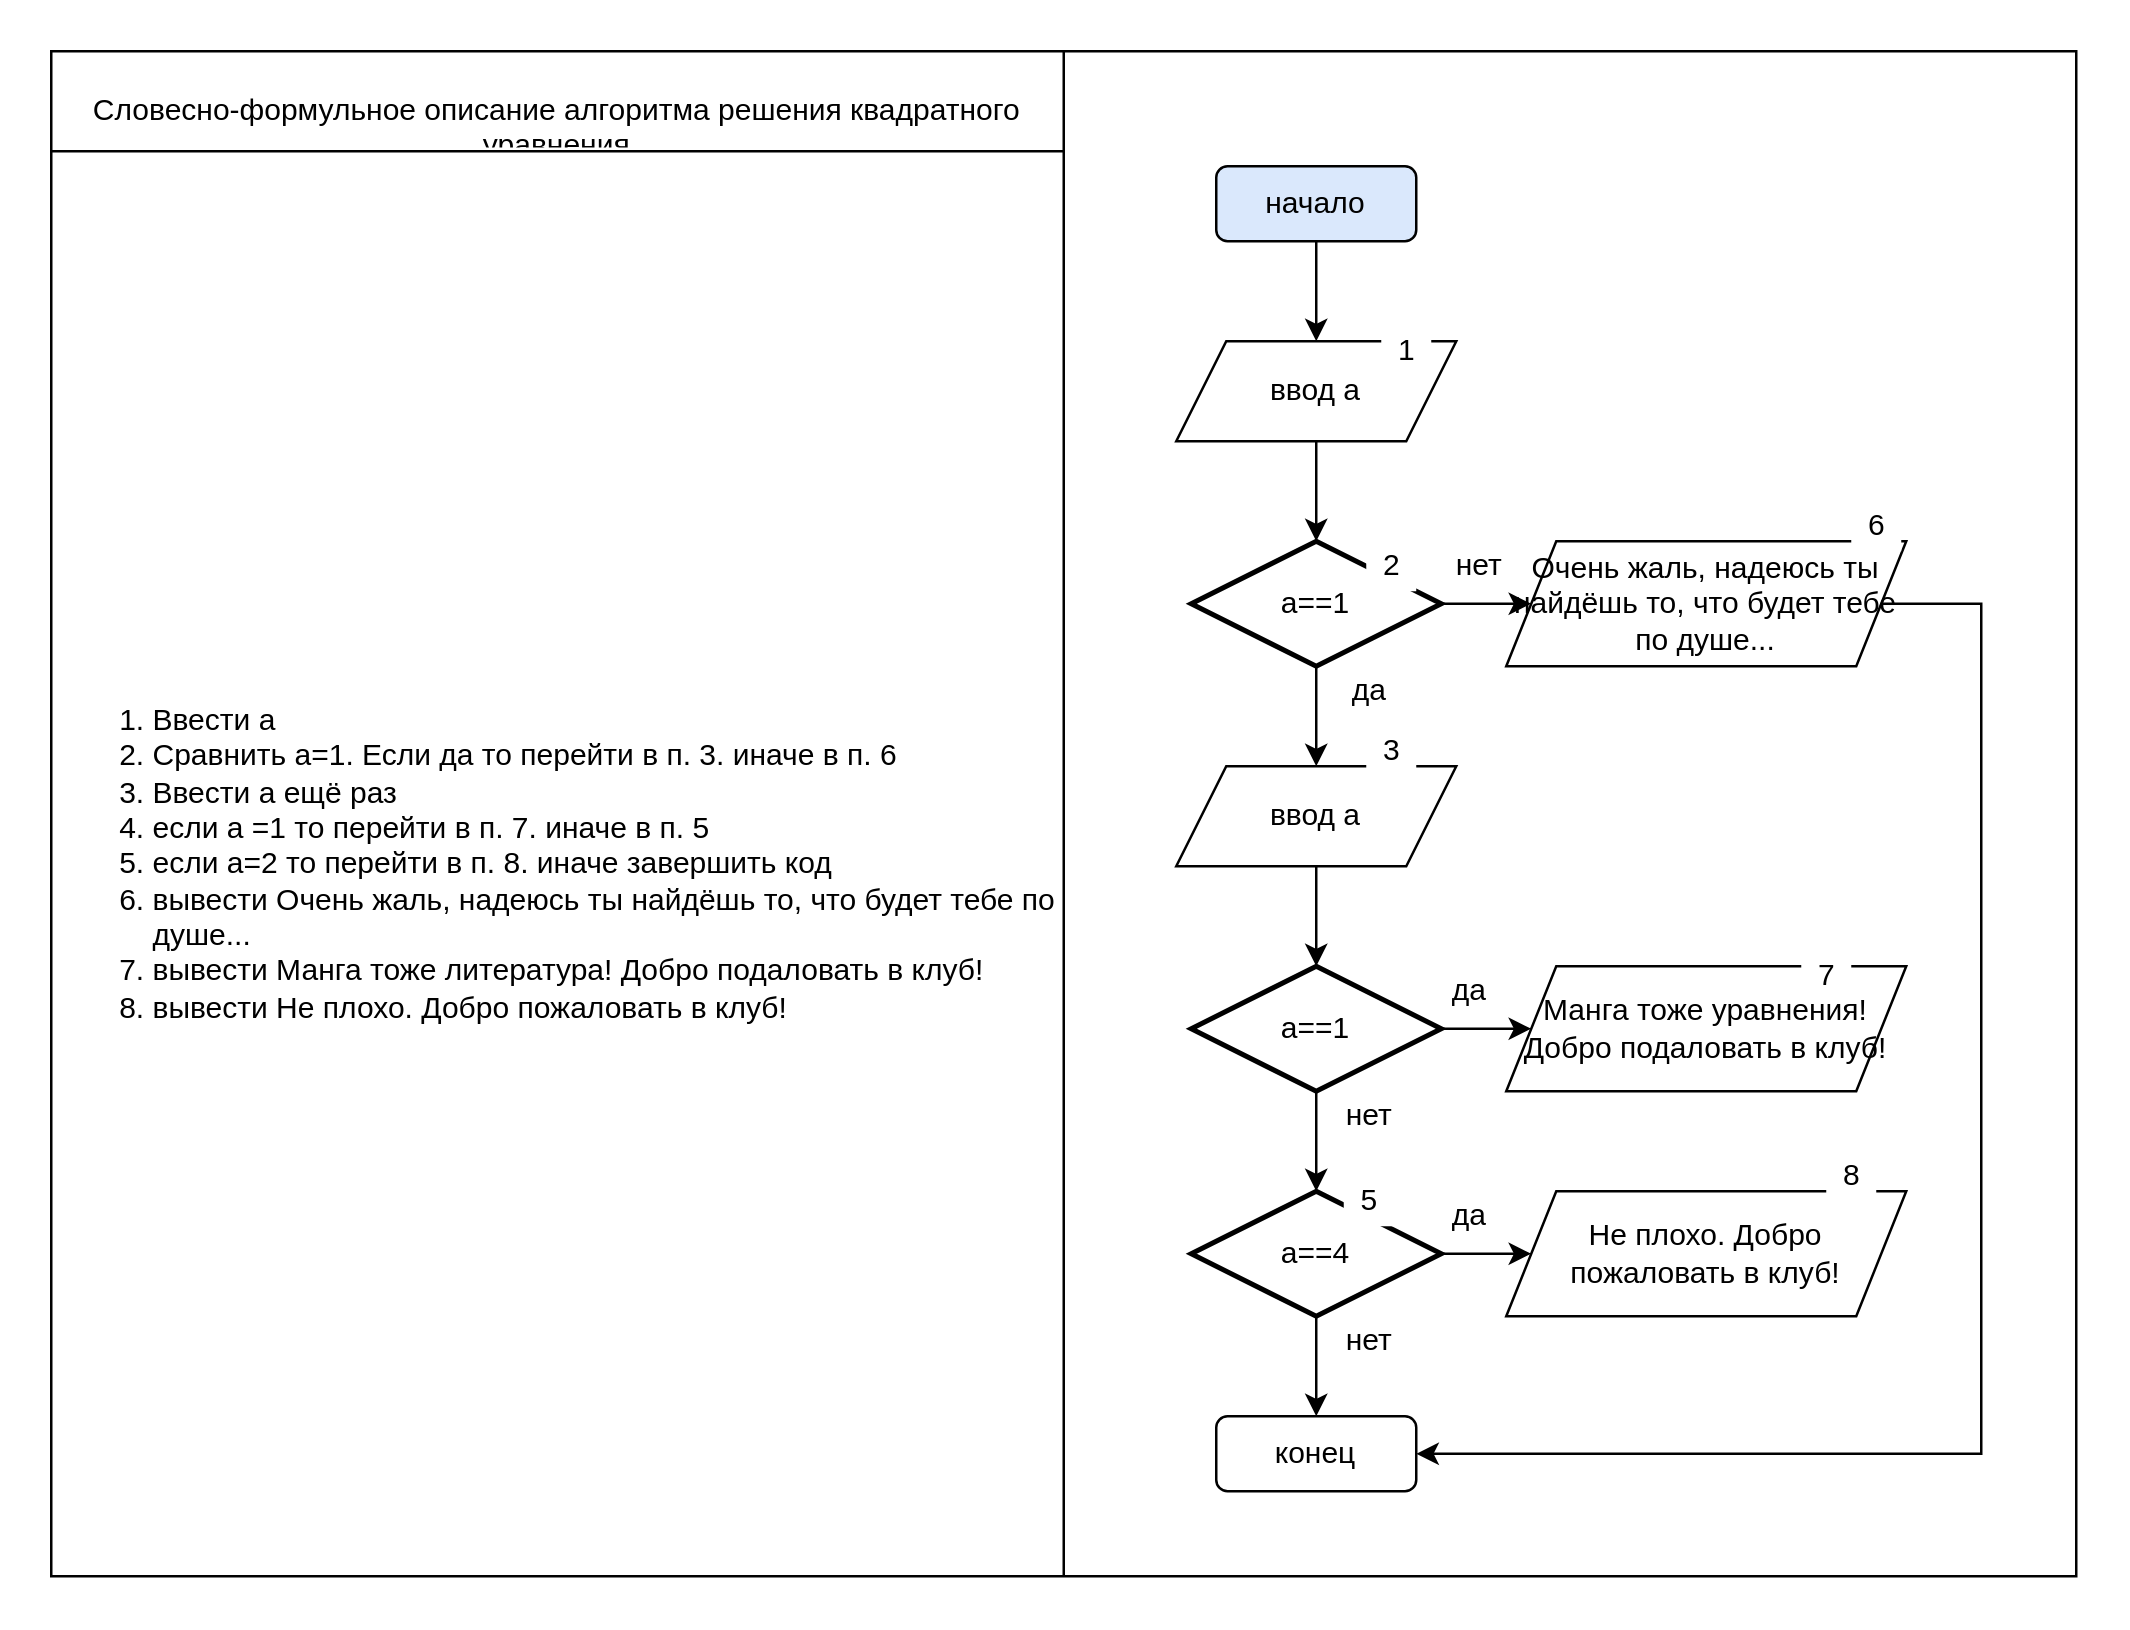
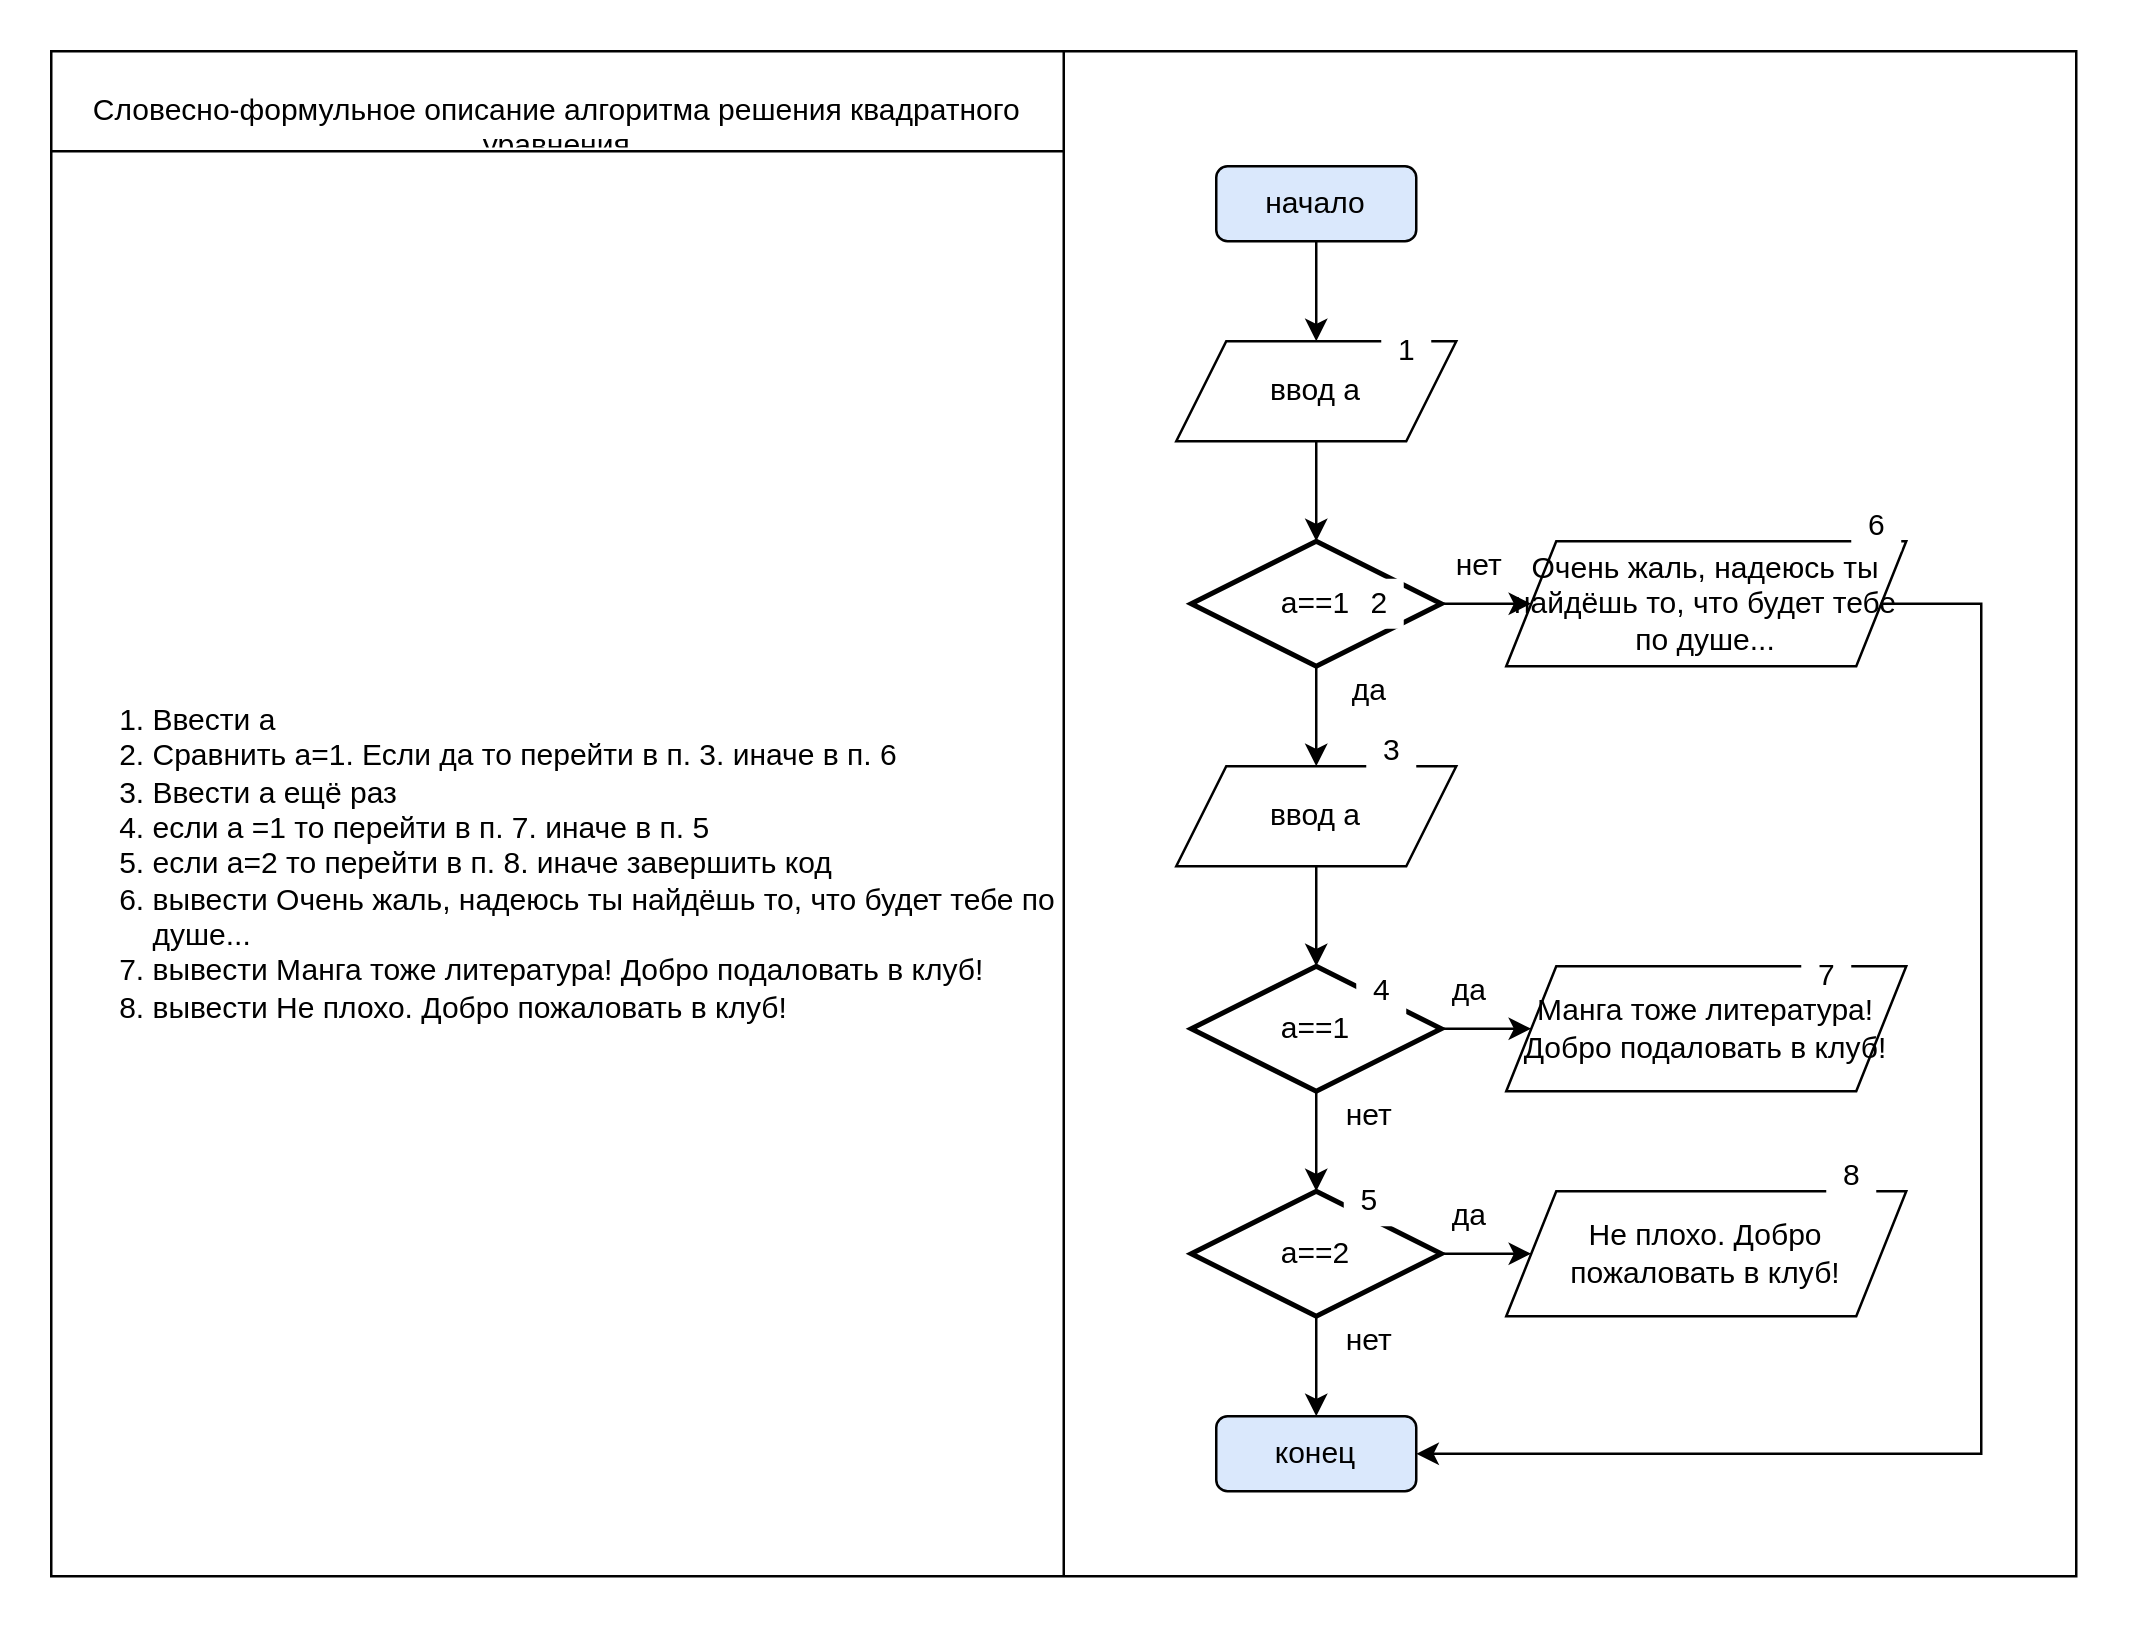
(1391, 566) -> (1379, 604)
none -> (1381, 991)
(1706, 1029) -> (1706, 1029)
(1316, 1254) -> (1316, 1254)
(1316, 1454) -> (1316, 1454)
